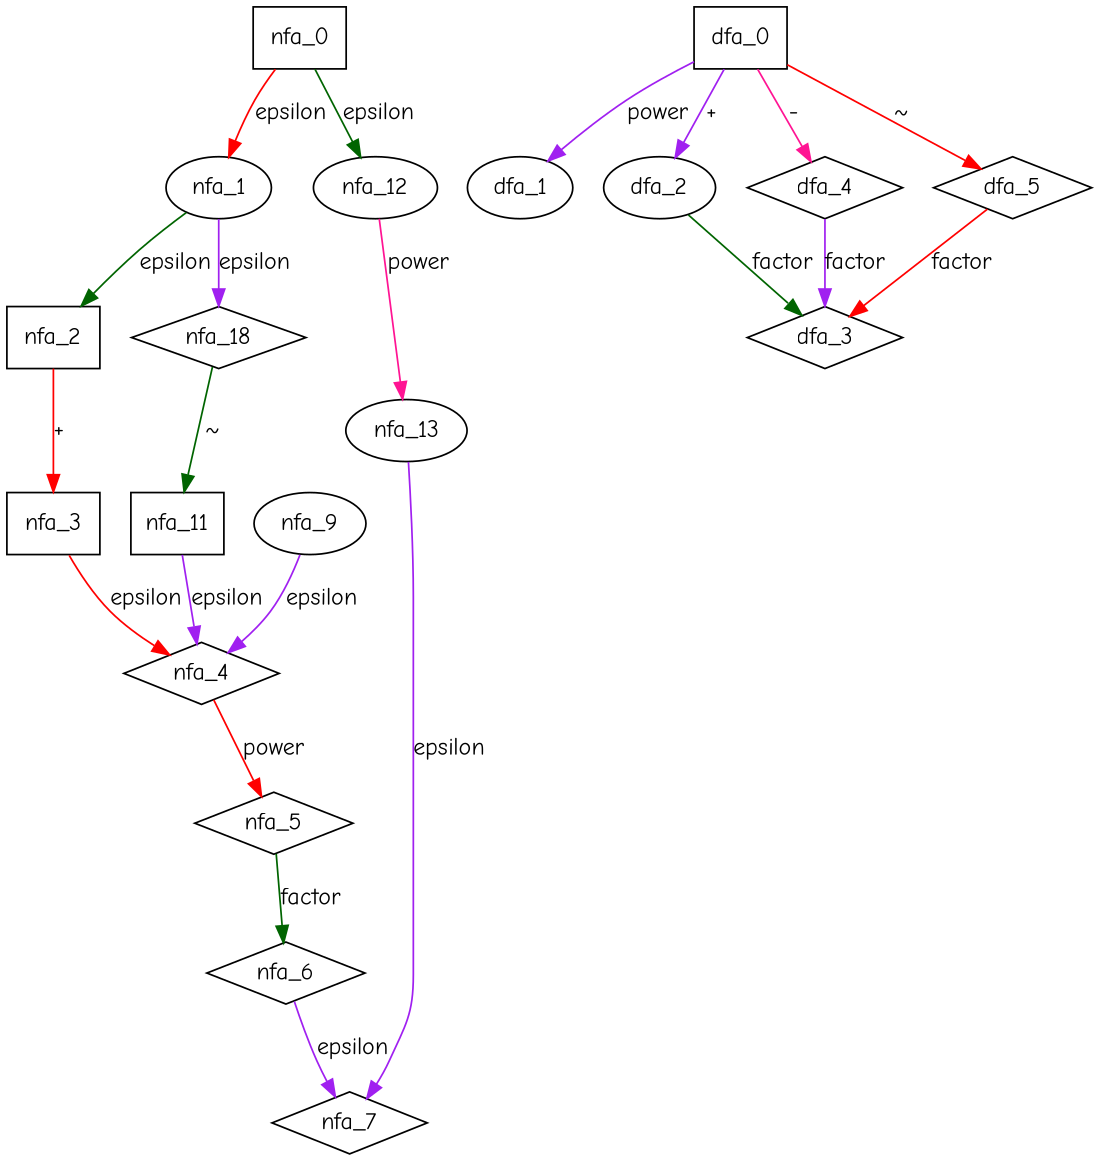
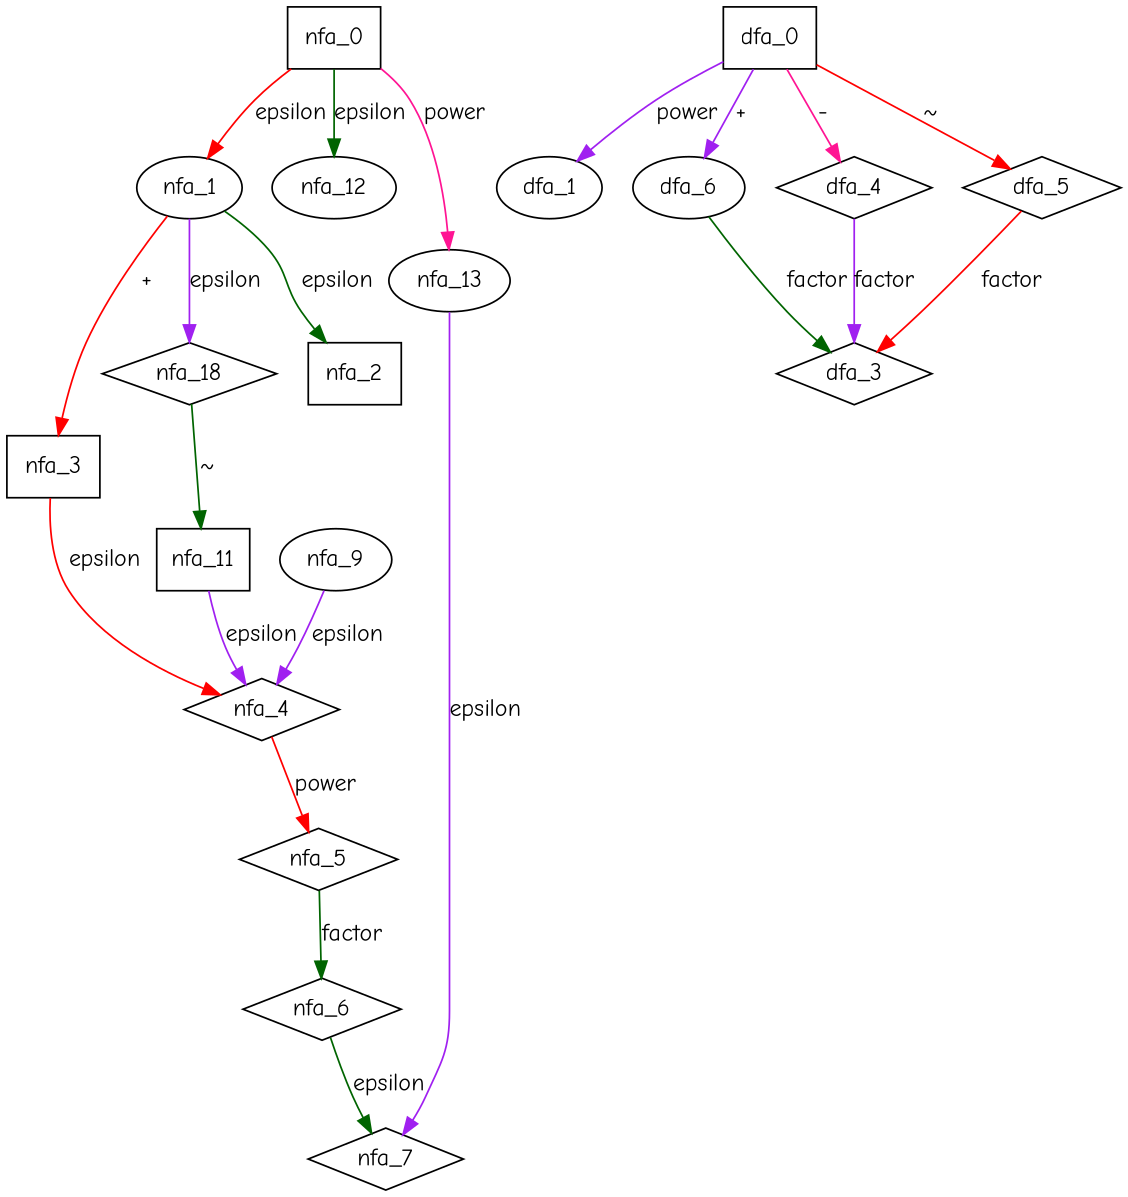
(660, 188) -> (689, 188)
(390, 300) -> (430, 143)
(53, 422) -> (103, 311)
(309, 1042) -> (345, 1078)
